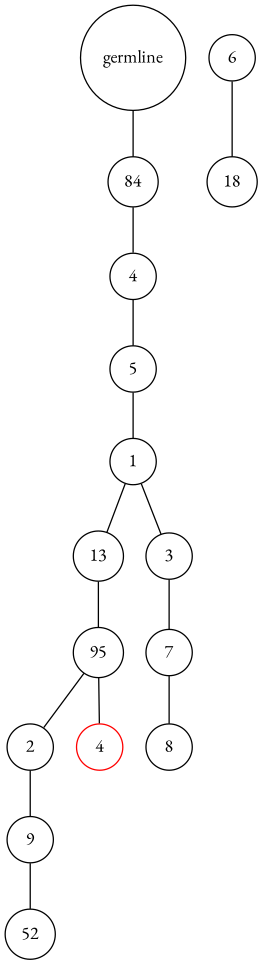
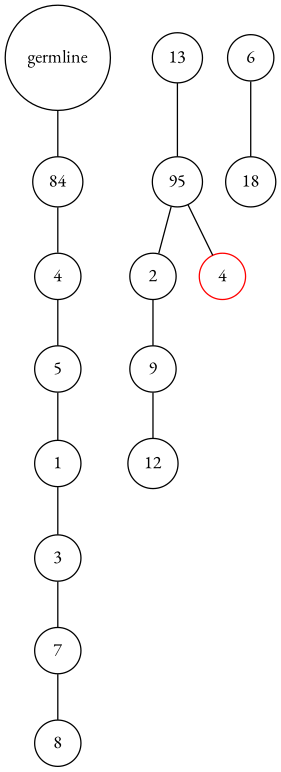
(116, 508) -> none
(30, 934) -> (153, 464)
